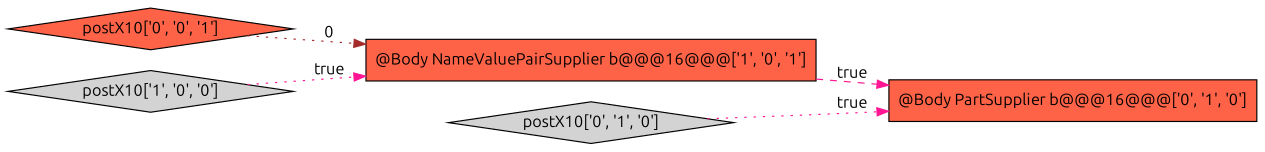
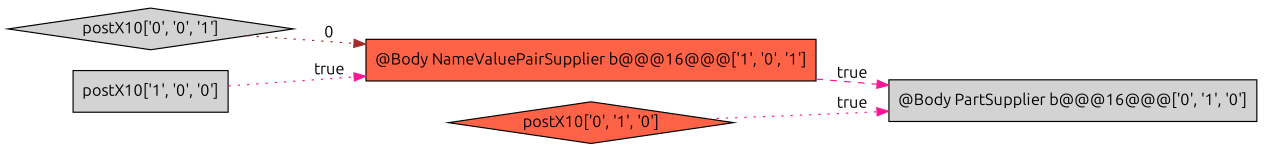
(151, 29) -> (151, 29)
(151, 91) -> (151, 91)
(1073, 101) -> (1073, 101)
(591, 123) -> (591, 123)
